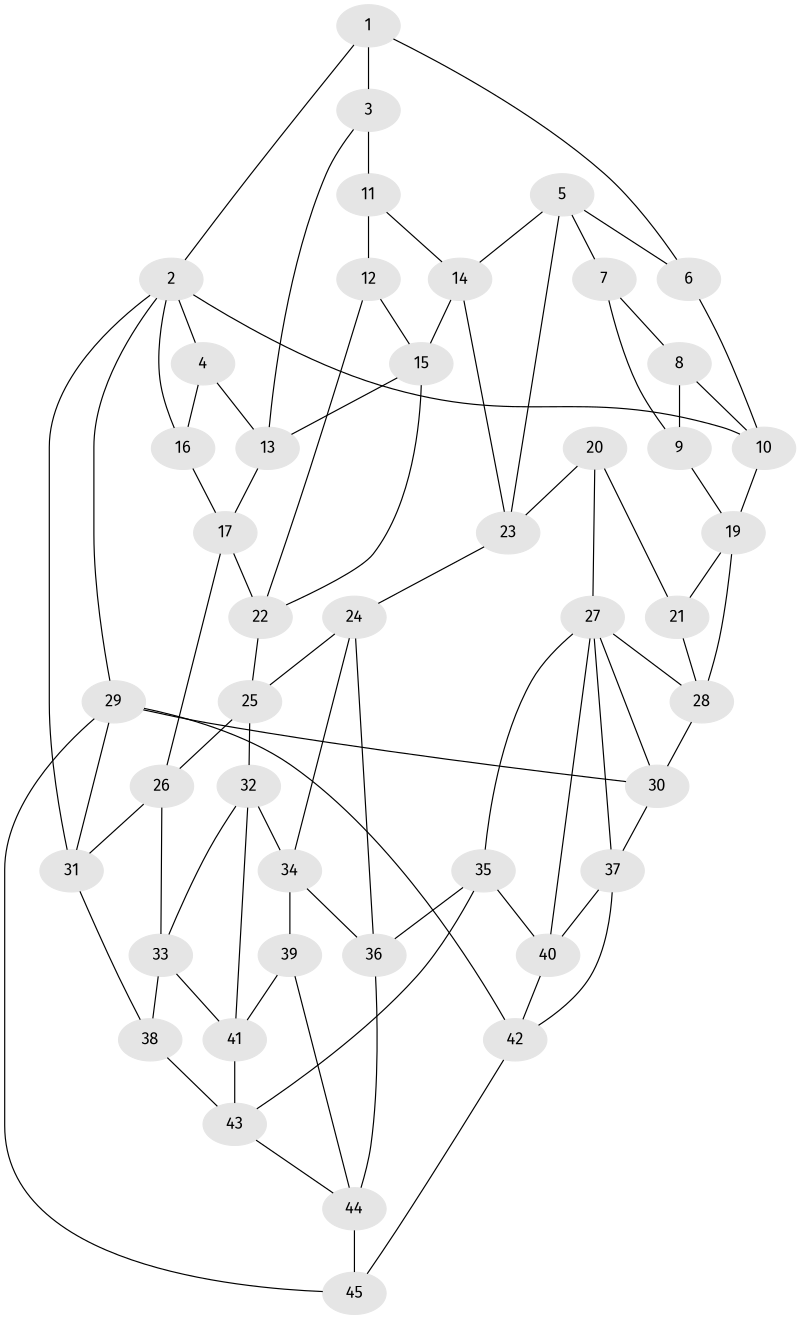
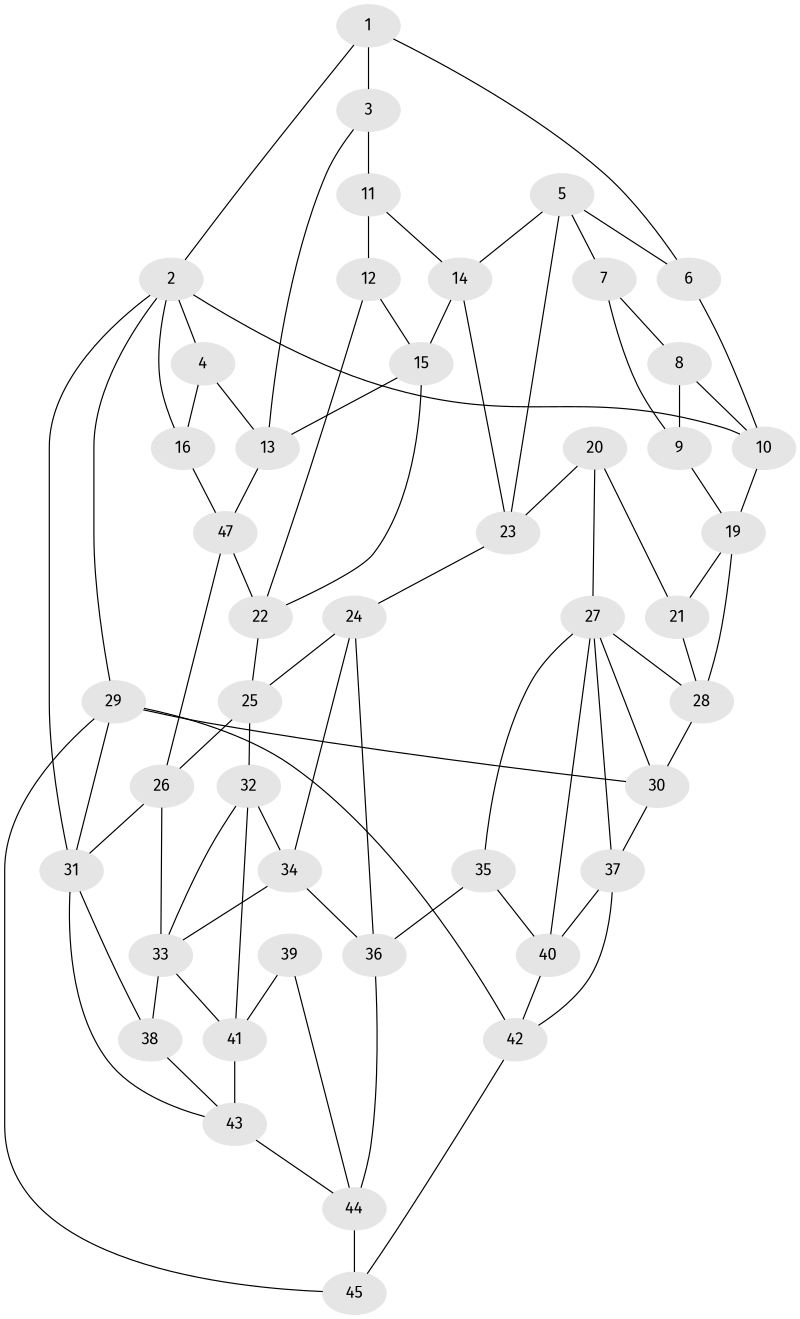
(225, 533) -> (225, 533)
(290, 913) -> (225, 913)
(385, 1008) -> (92, 1034)
